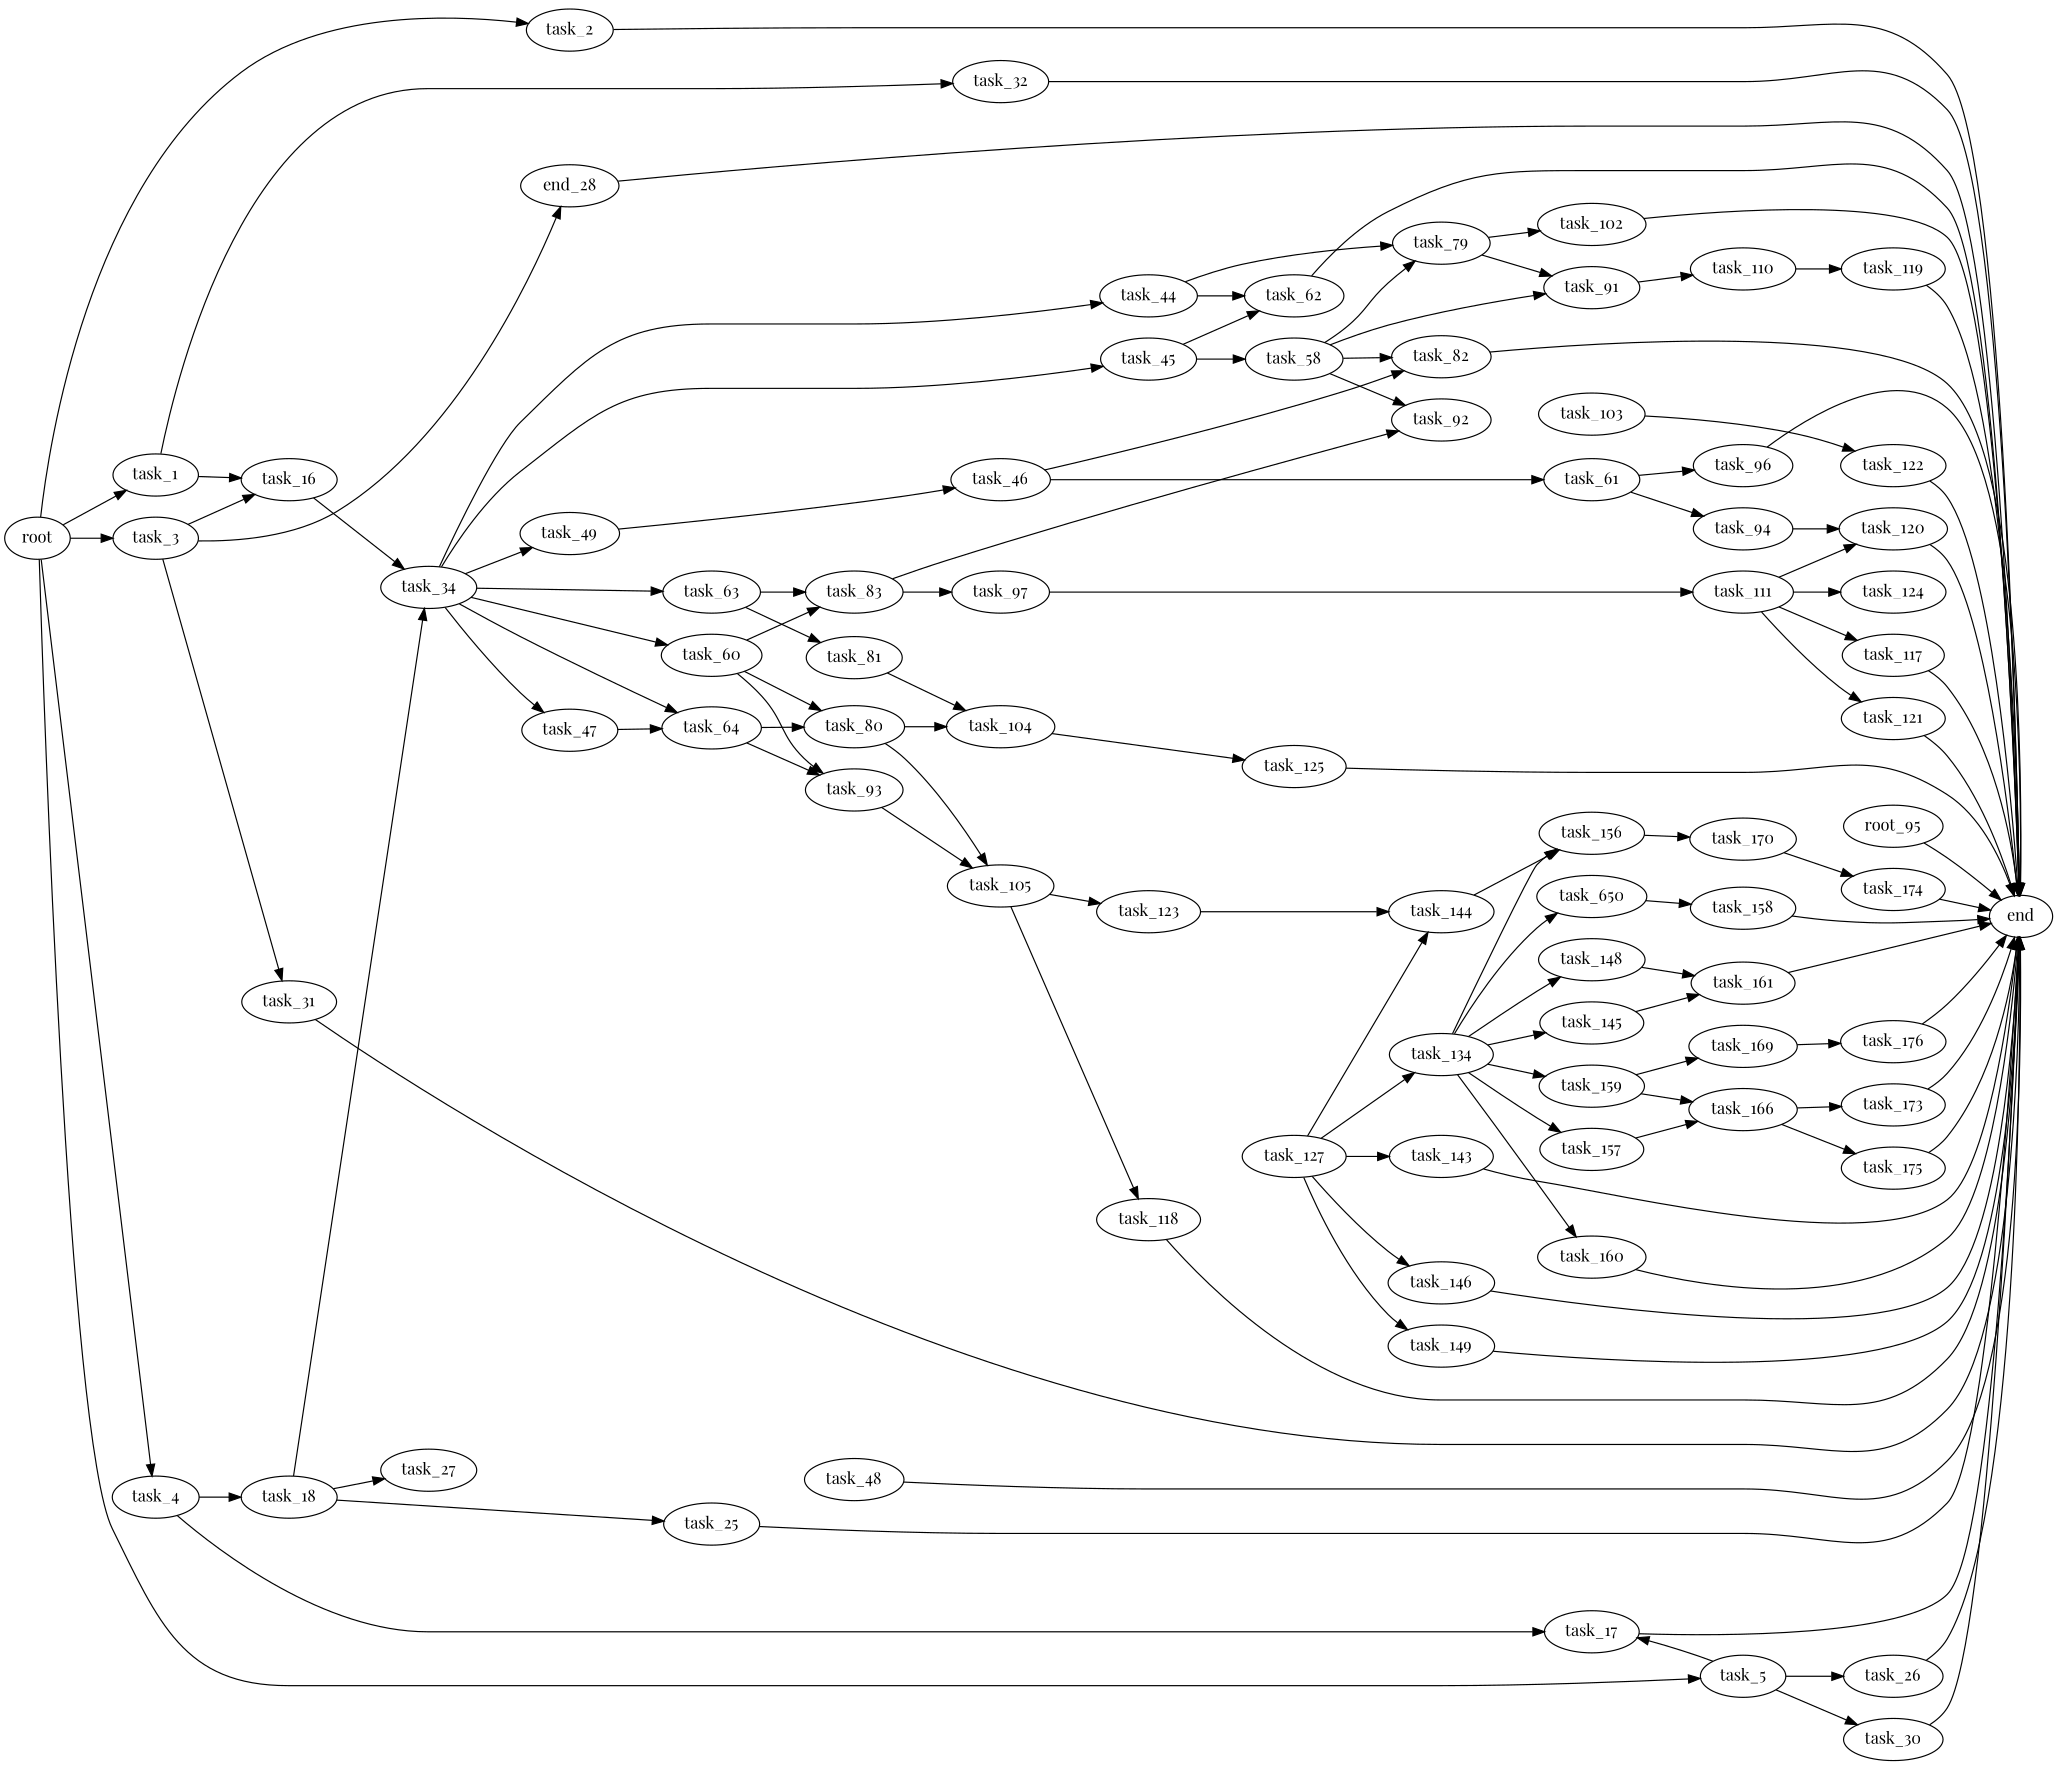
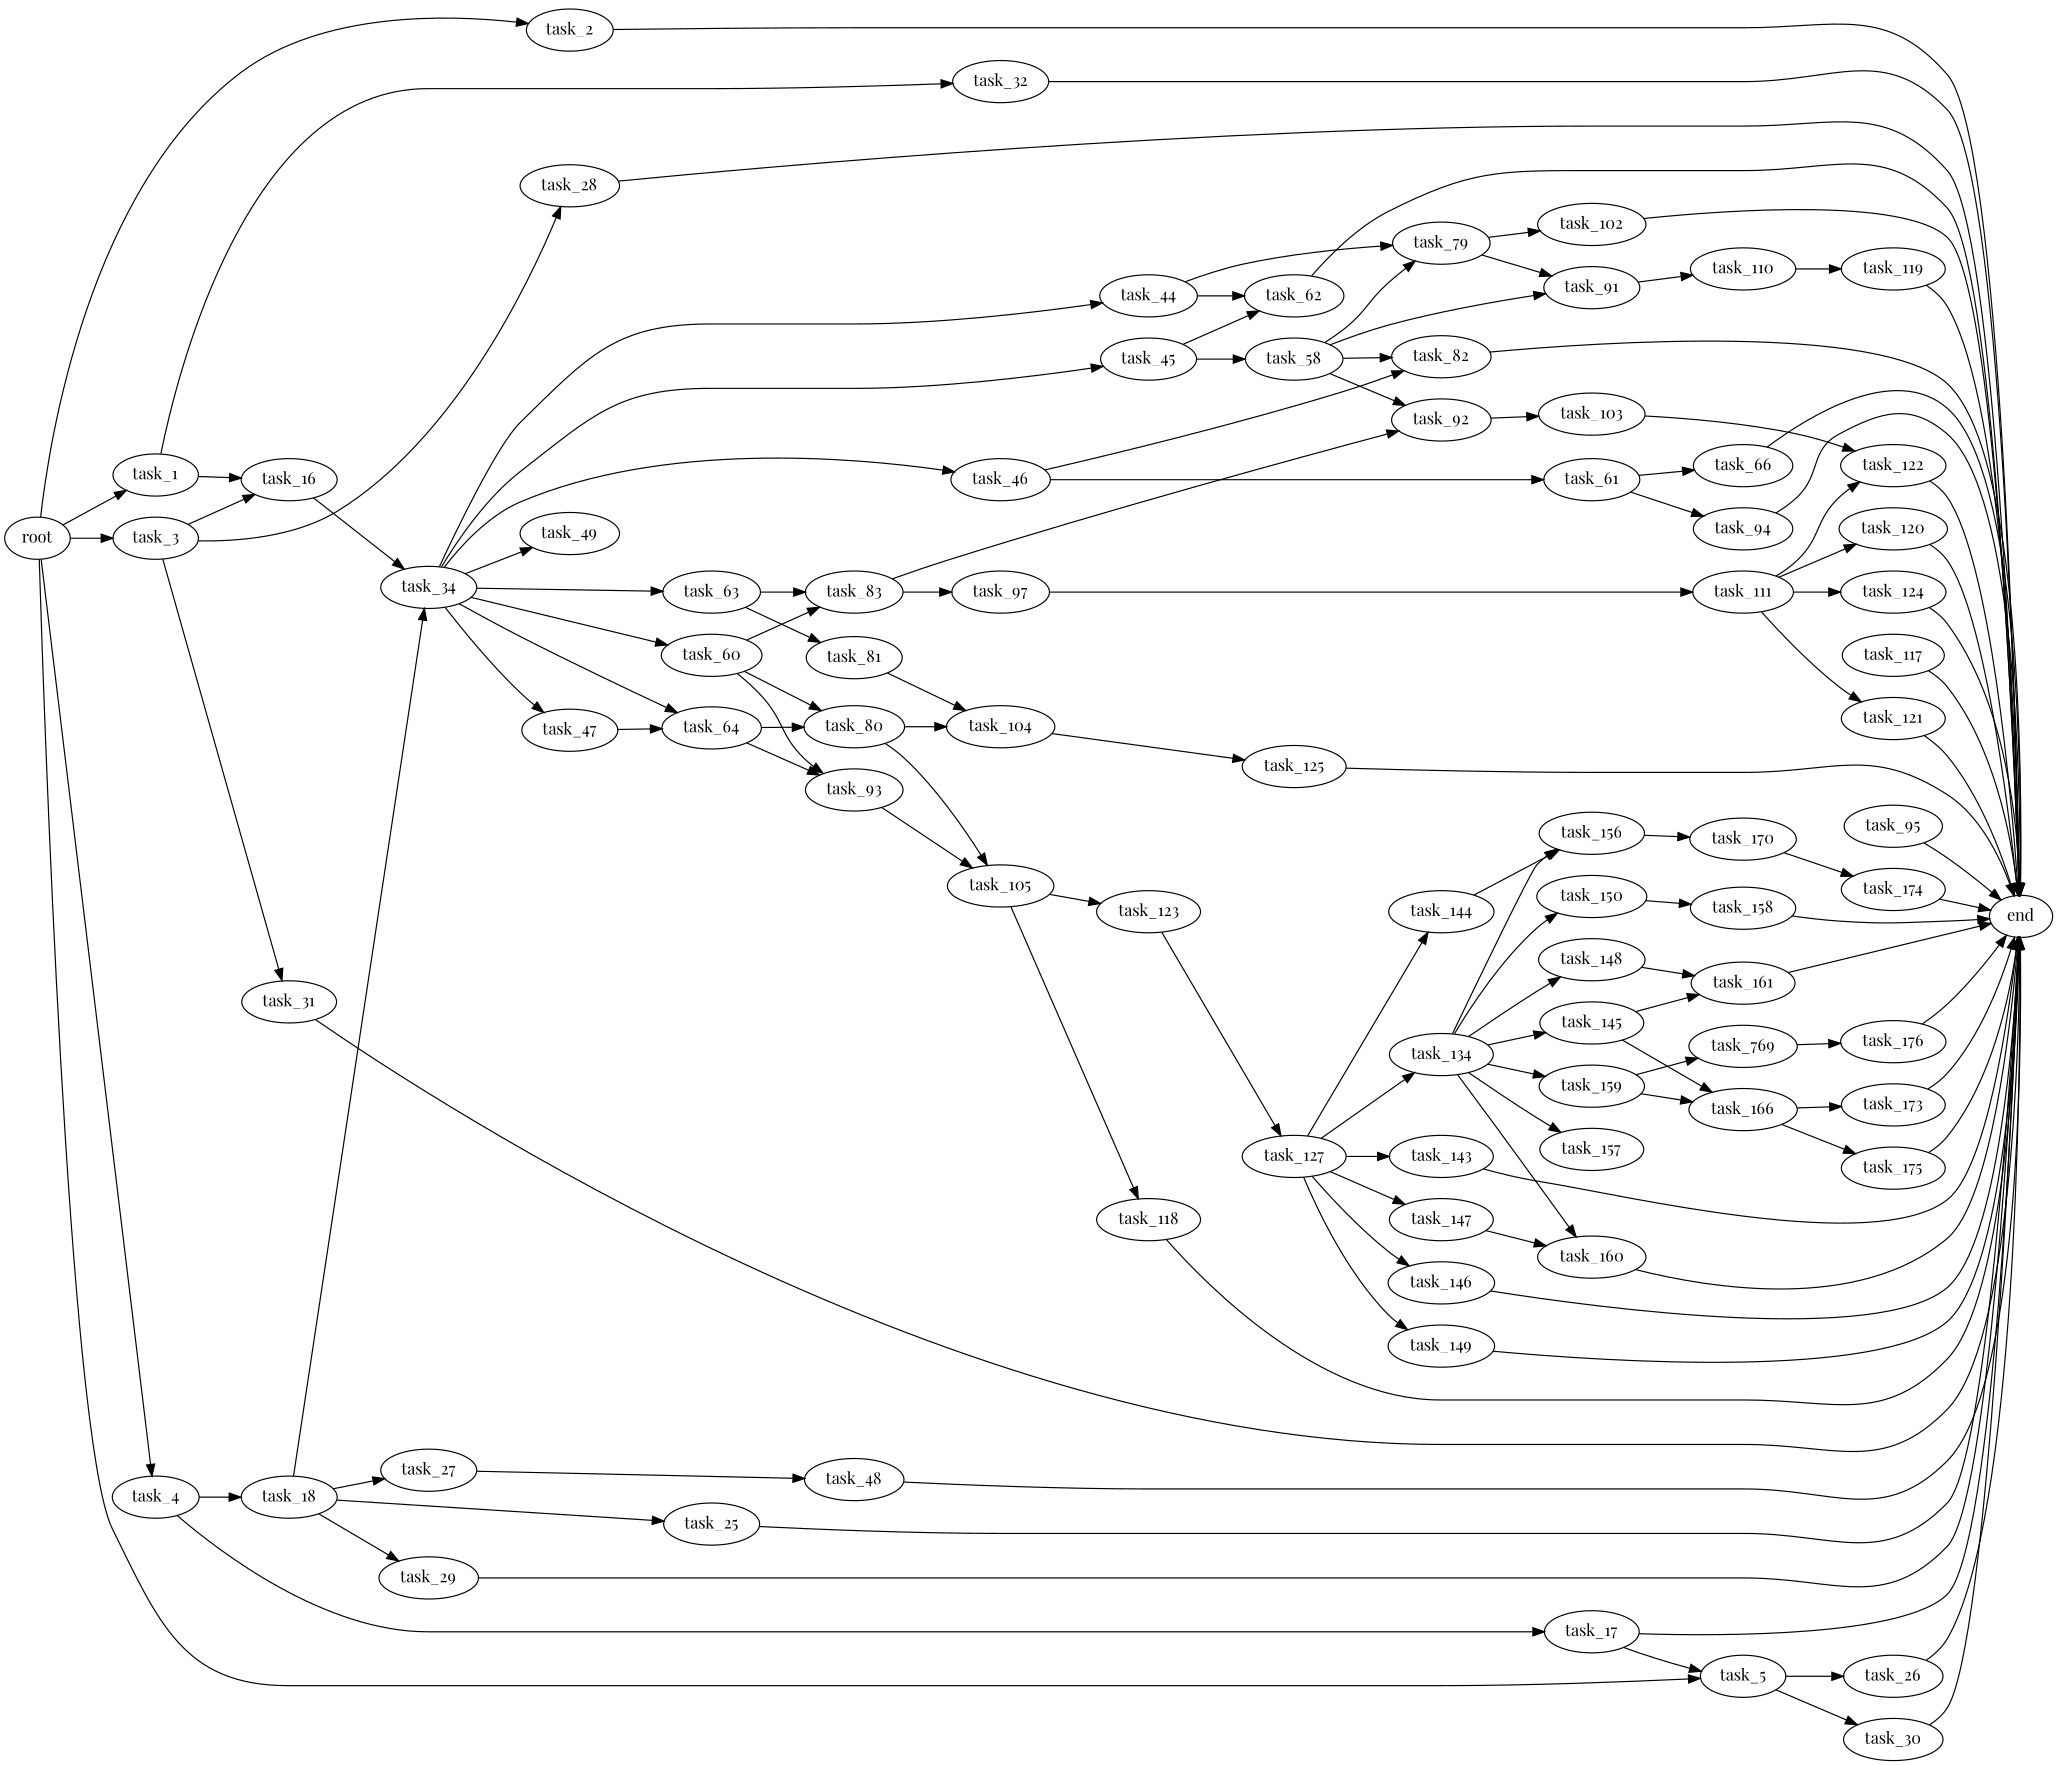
(570, 186) -> (570, 186)
none -> (1509, 417)
(1743, 466) -> (1743, 466)
(781, 512) -> (679, 464)
(1810, 529) -> (1980, 494)
(1813, 621) -> (1815, 535)
none -> (1979, 681)
(1893, 826) -> (1893, 826)
(1592, 897) -> (1592, 897)
(1289, 912) -> (1218, 1029)
(1743, 1046) -> (1743, 1046)
(1661, 1131) -> (1658, 1061)
none -> (1441, 1220)
none -> (635, 1475)
none -> (429, 1578)
(1681, 1650) -> (1656, 1659)
